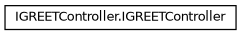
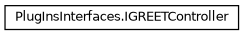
(121, 18) -> (122, 18)
